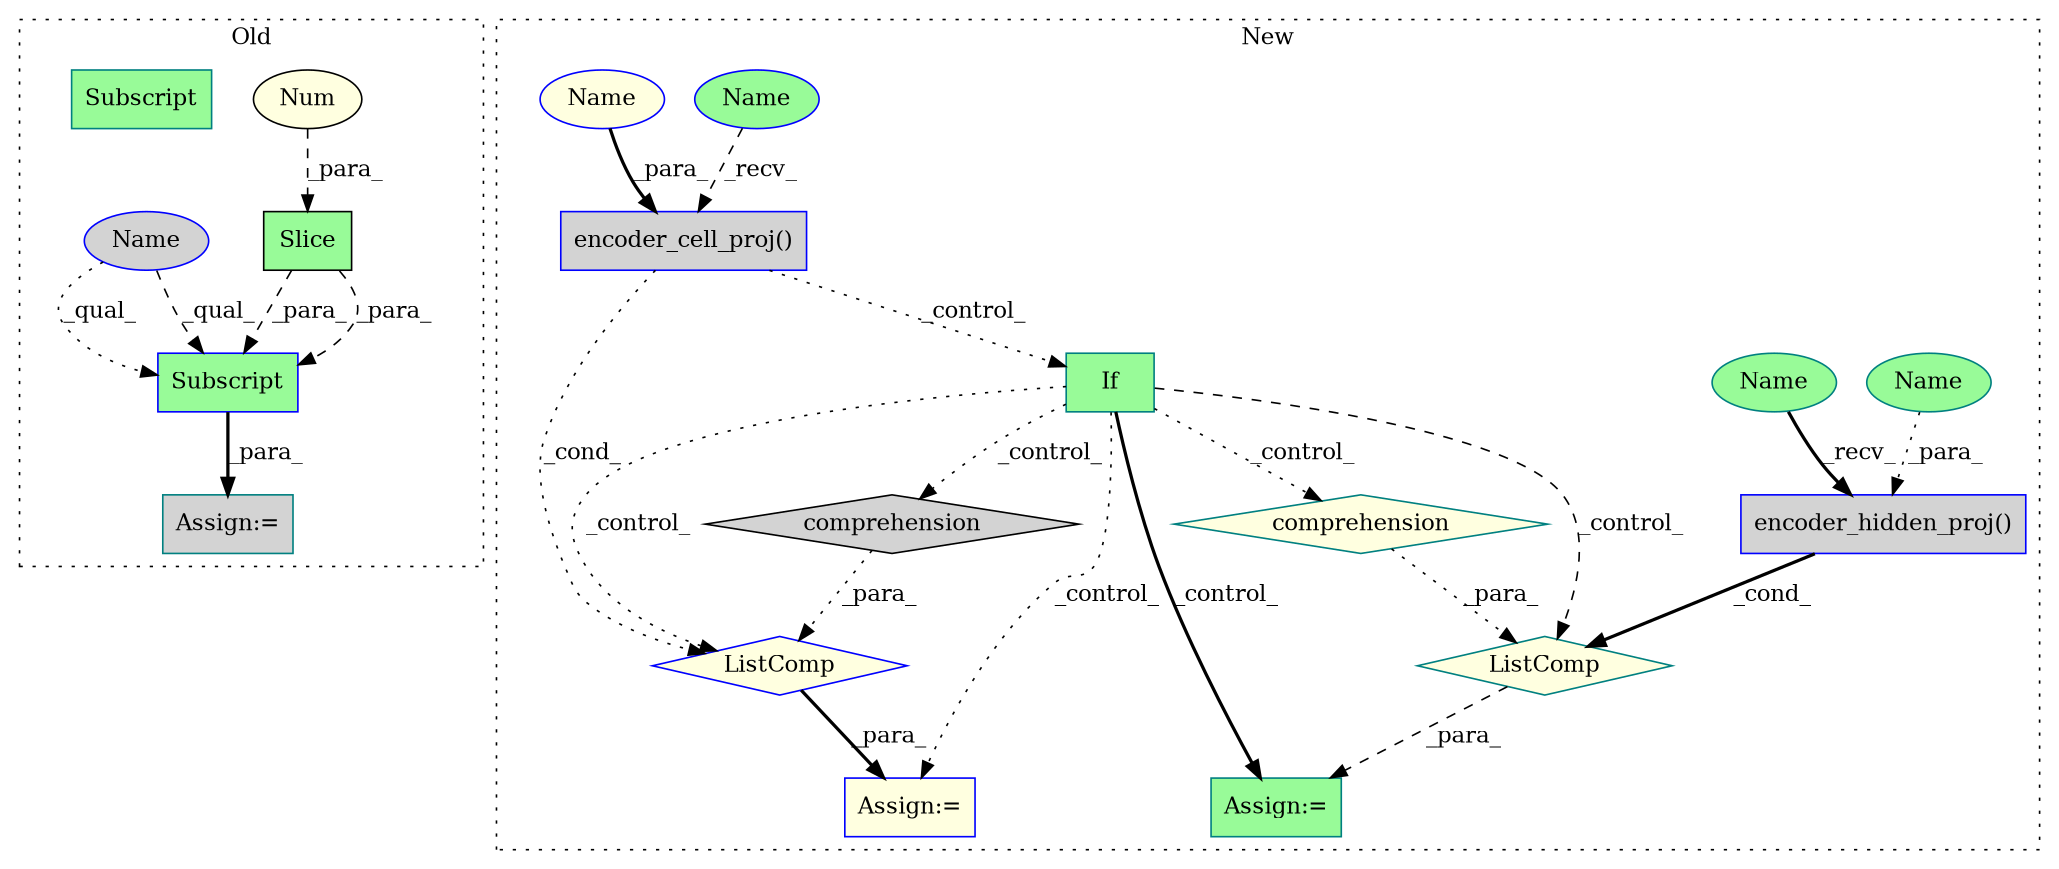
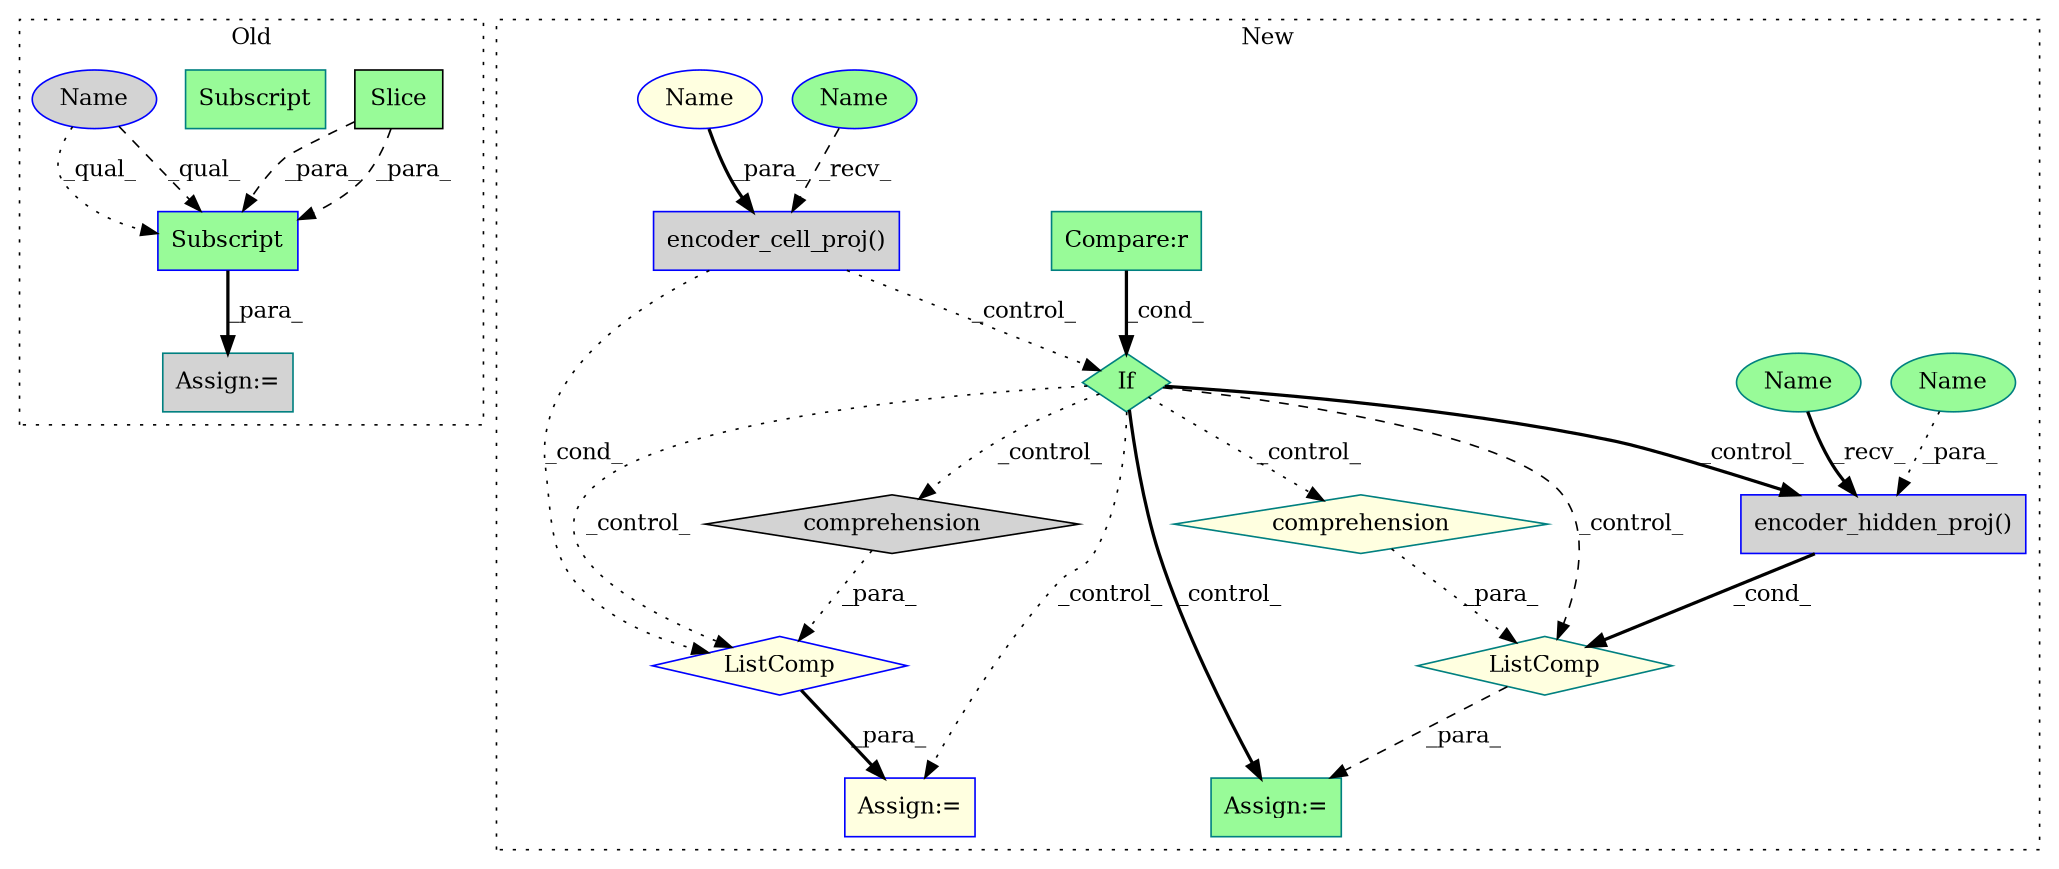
(308, 99) -> none
none -> (1126, 241)
(1110, 383) -> (1126, 383)
none -> (1477, 417)
